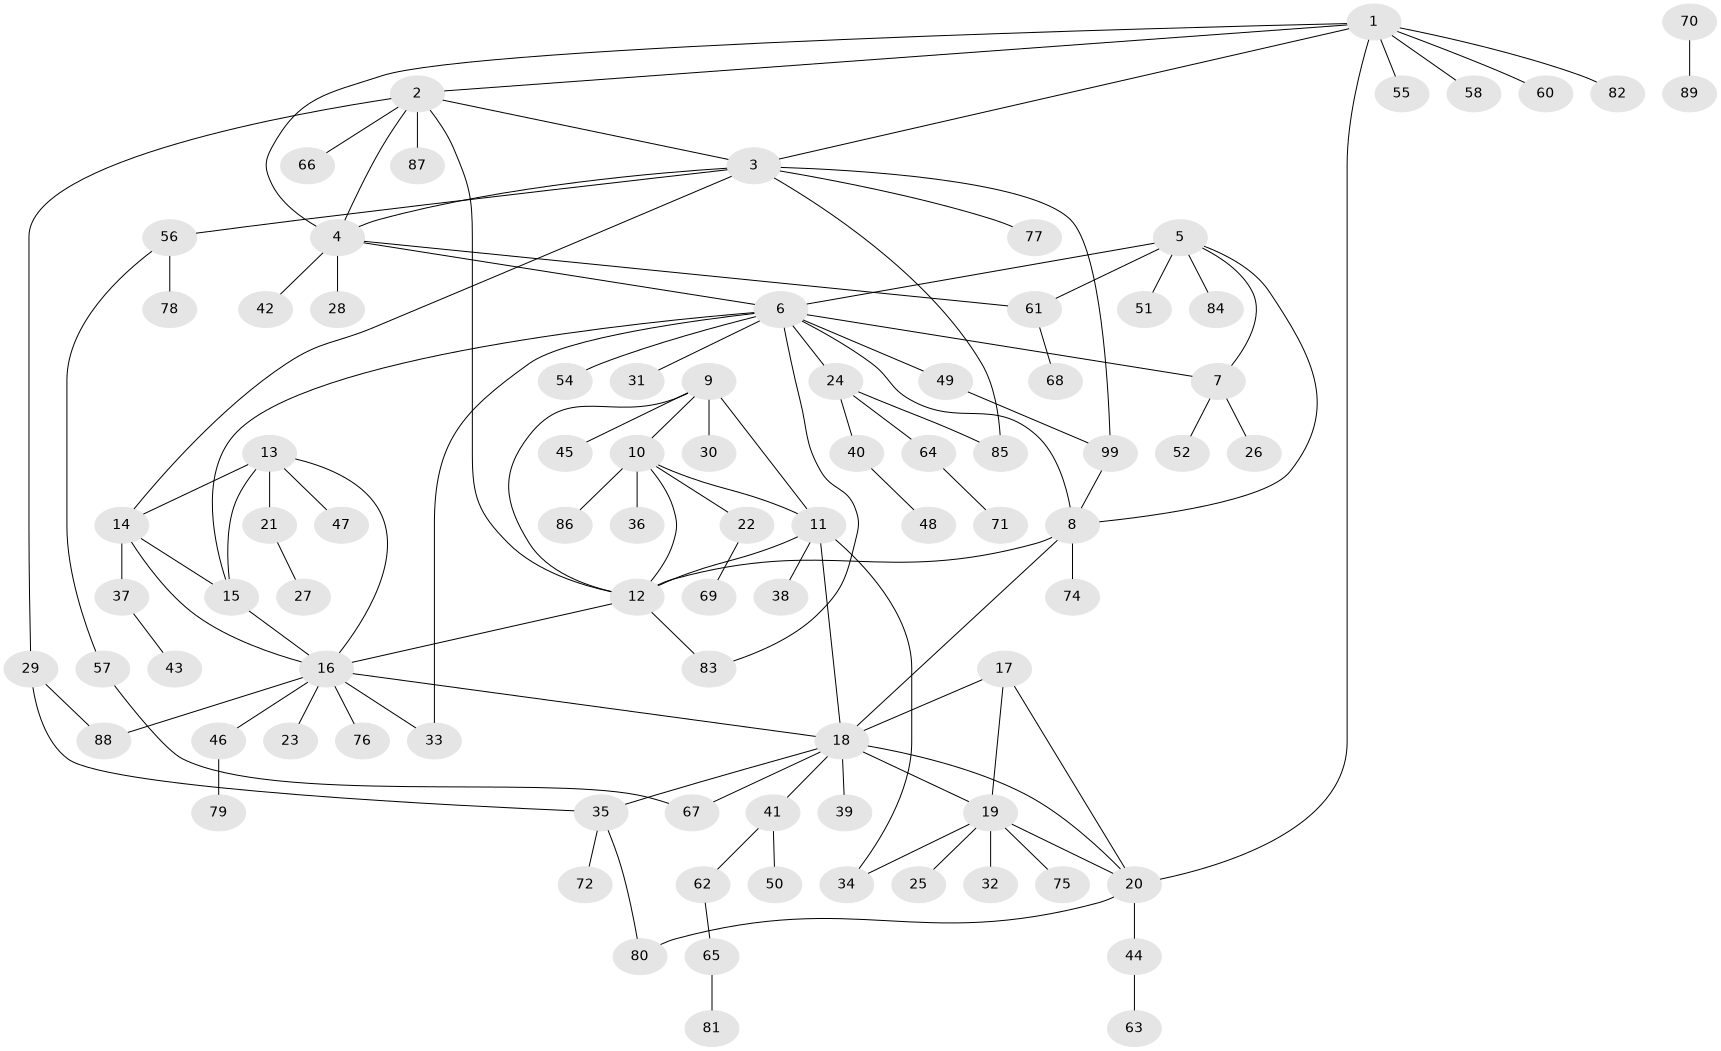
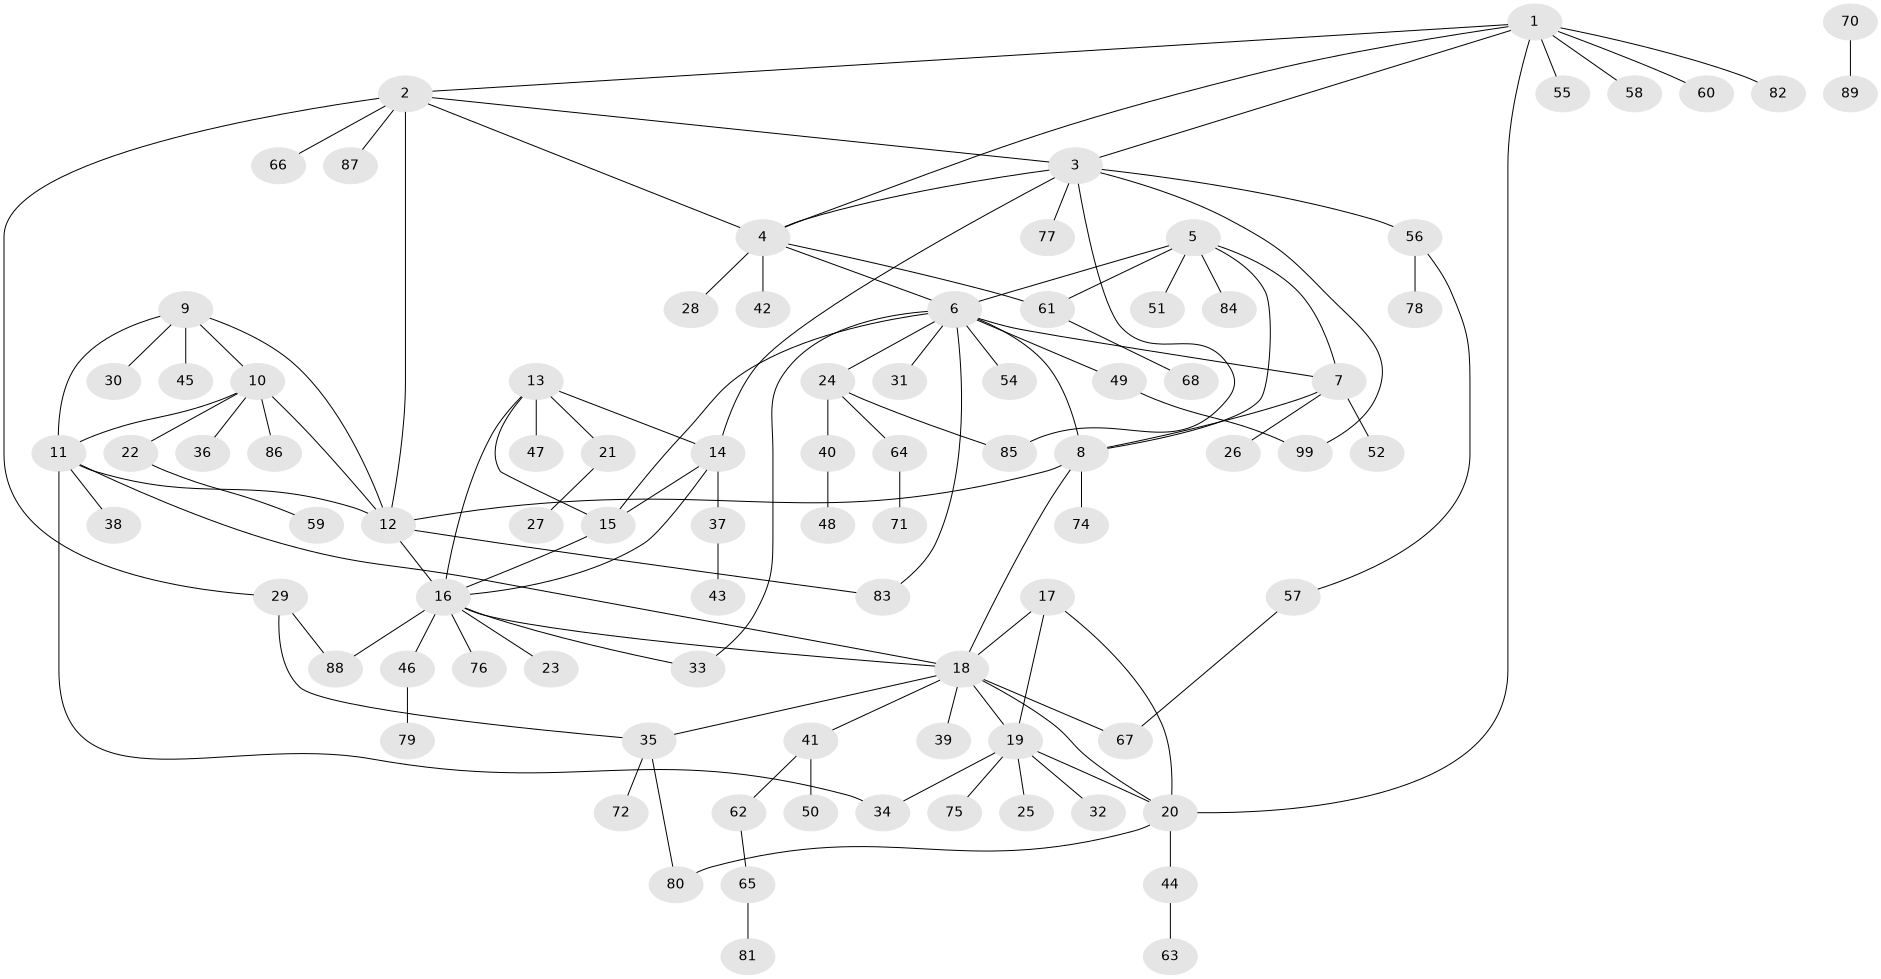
(1091, 489) -> (1255, 412)
(709, 597) -> (317, 525)
